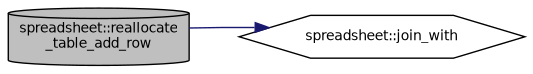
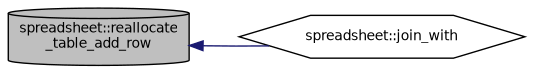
(222, 28) -> (236, 46)
